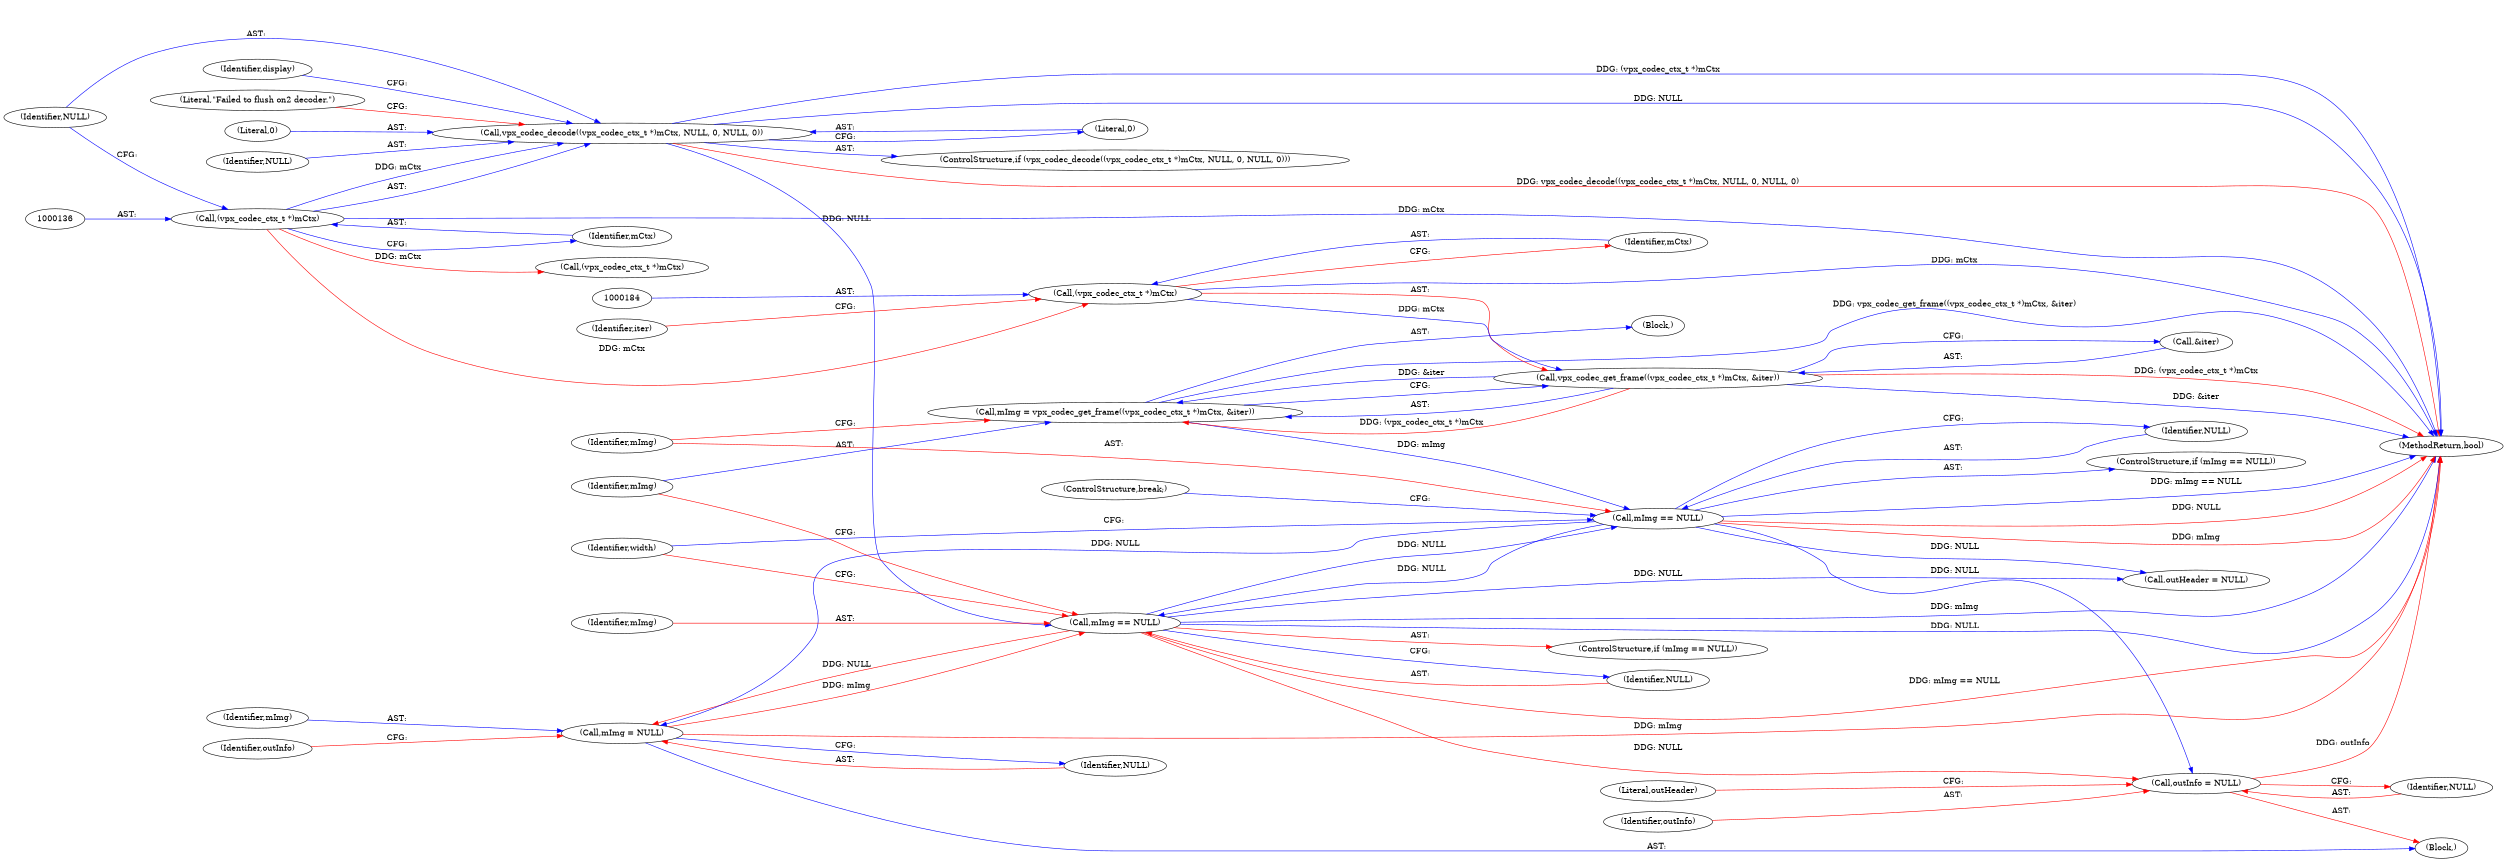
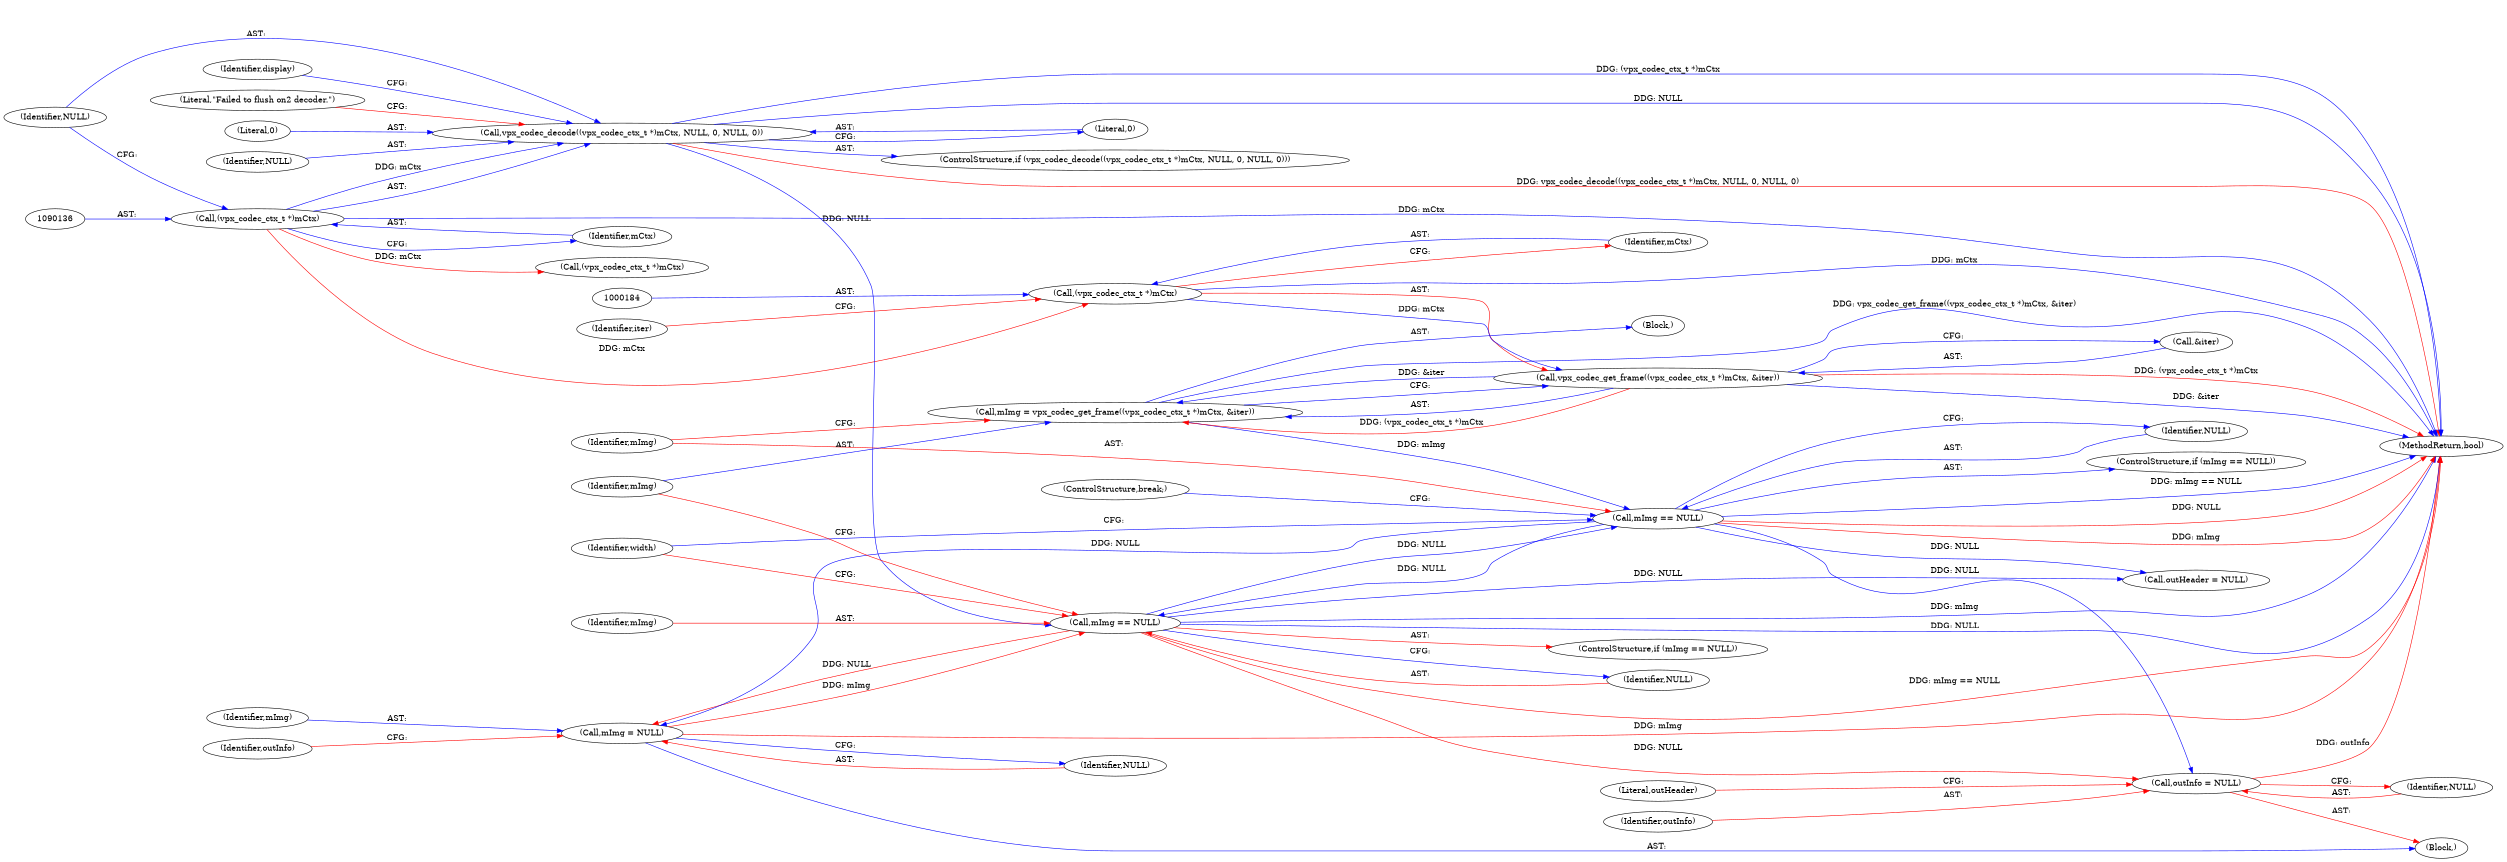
(55, 219) -> (55, 219)
